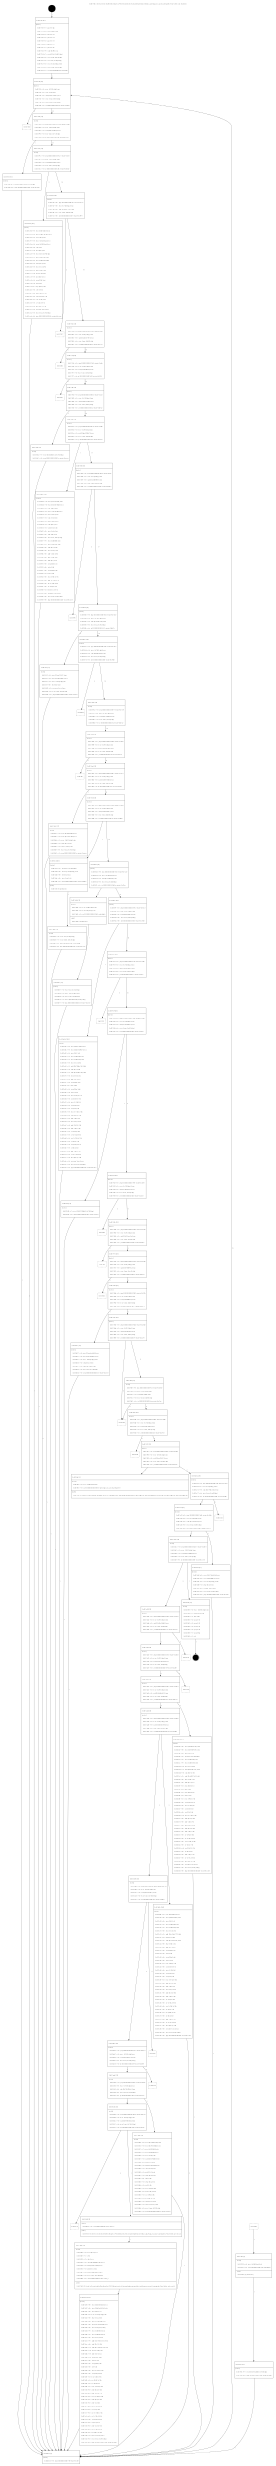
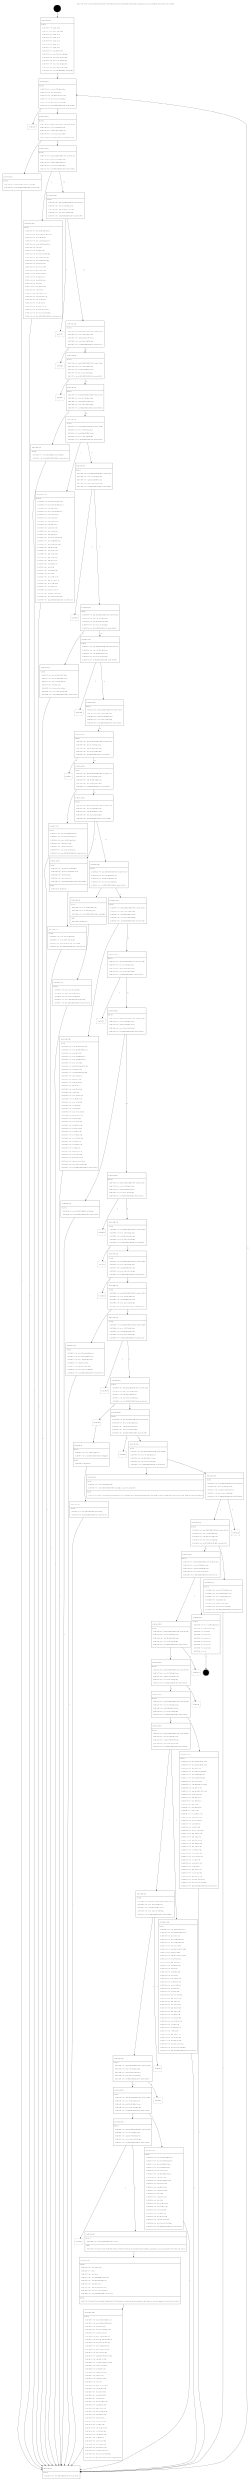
(126, 1411) -> (107, 1411)
